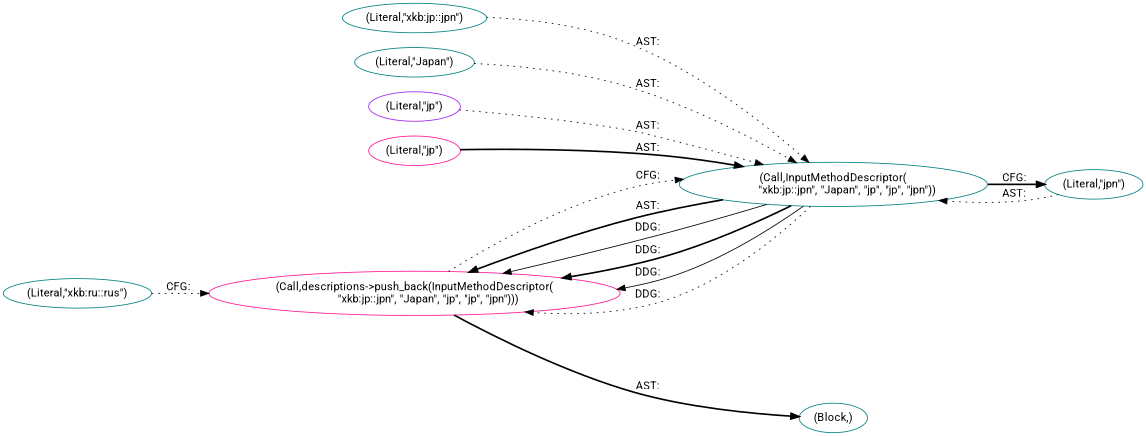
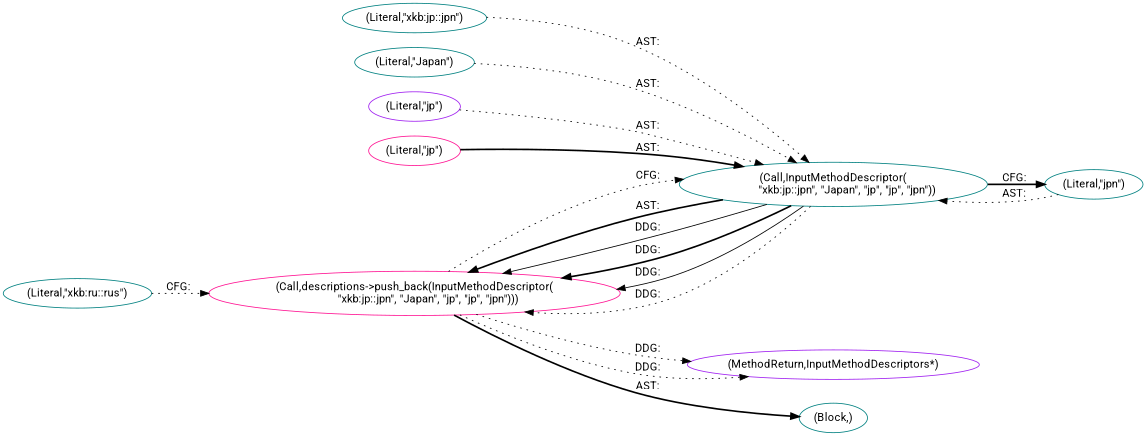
none -> (833, 365)
